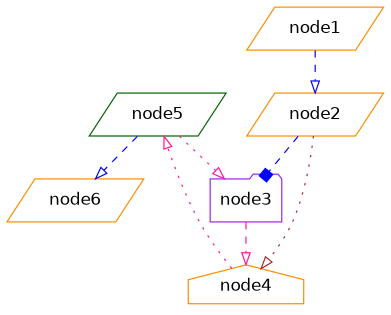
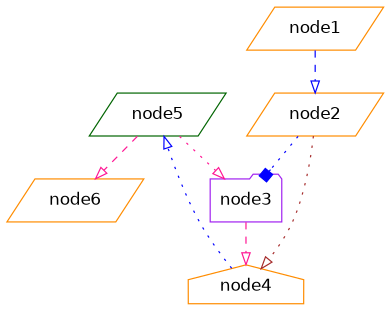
(121, 153) -> (121, 153)
(284, 153) -> (284, 153)
(194, 211) -> (194, 211)
